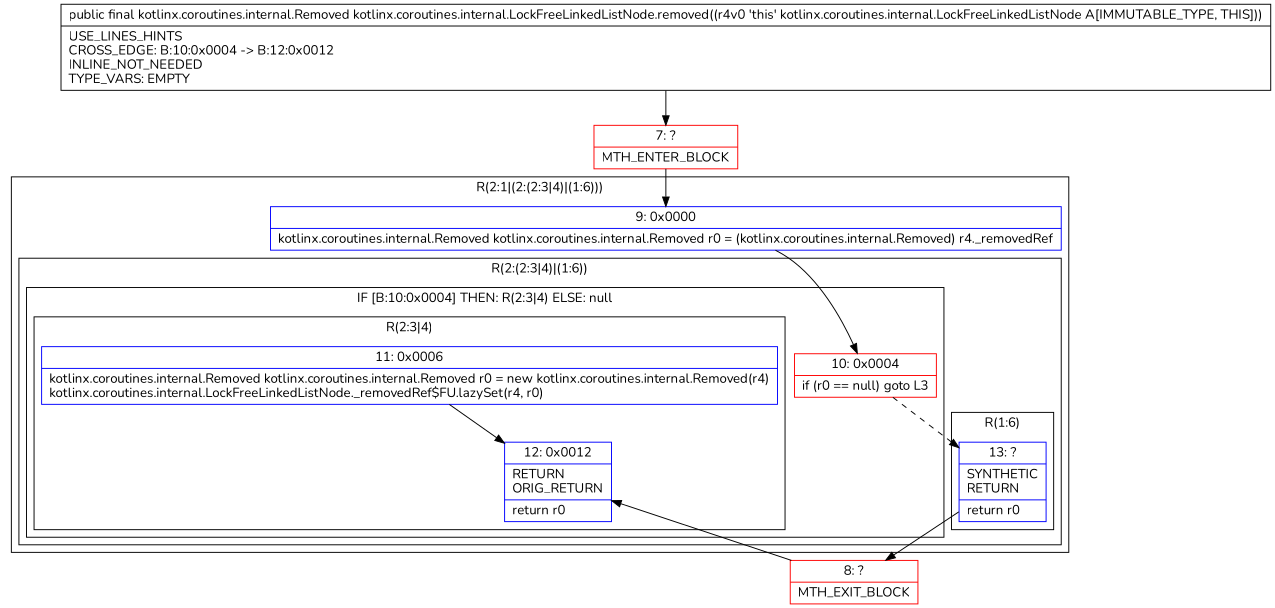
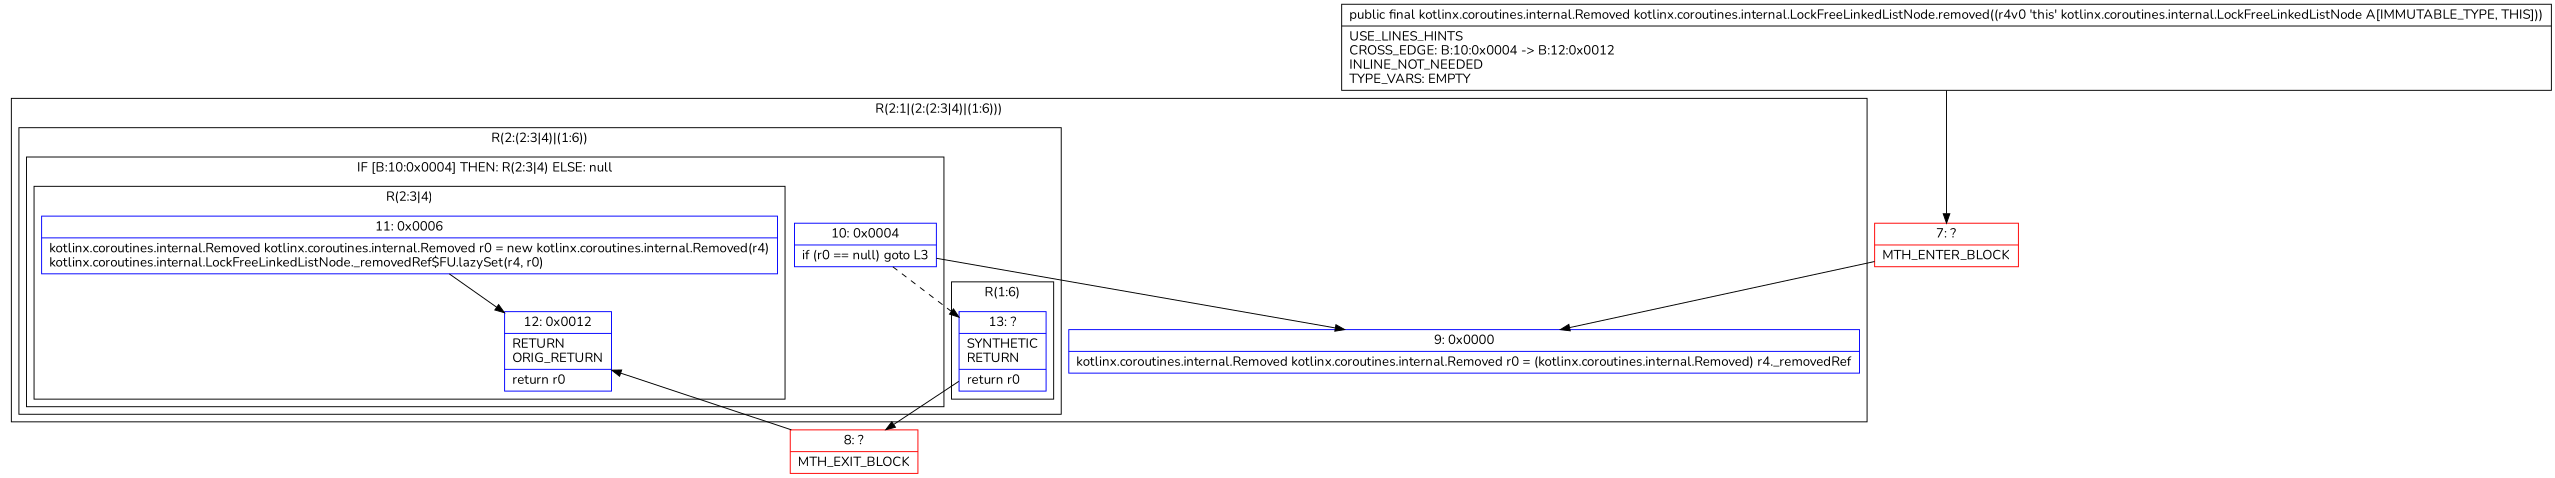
(824, 293) -> (1136, 293)
(865, 375) -> (865, 245)
